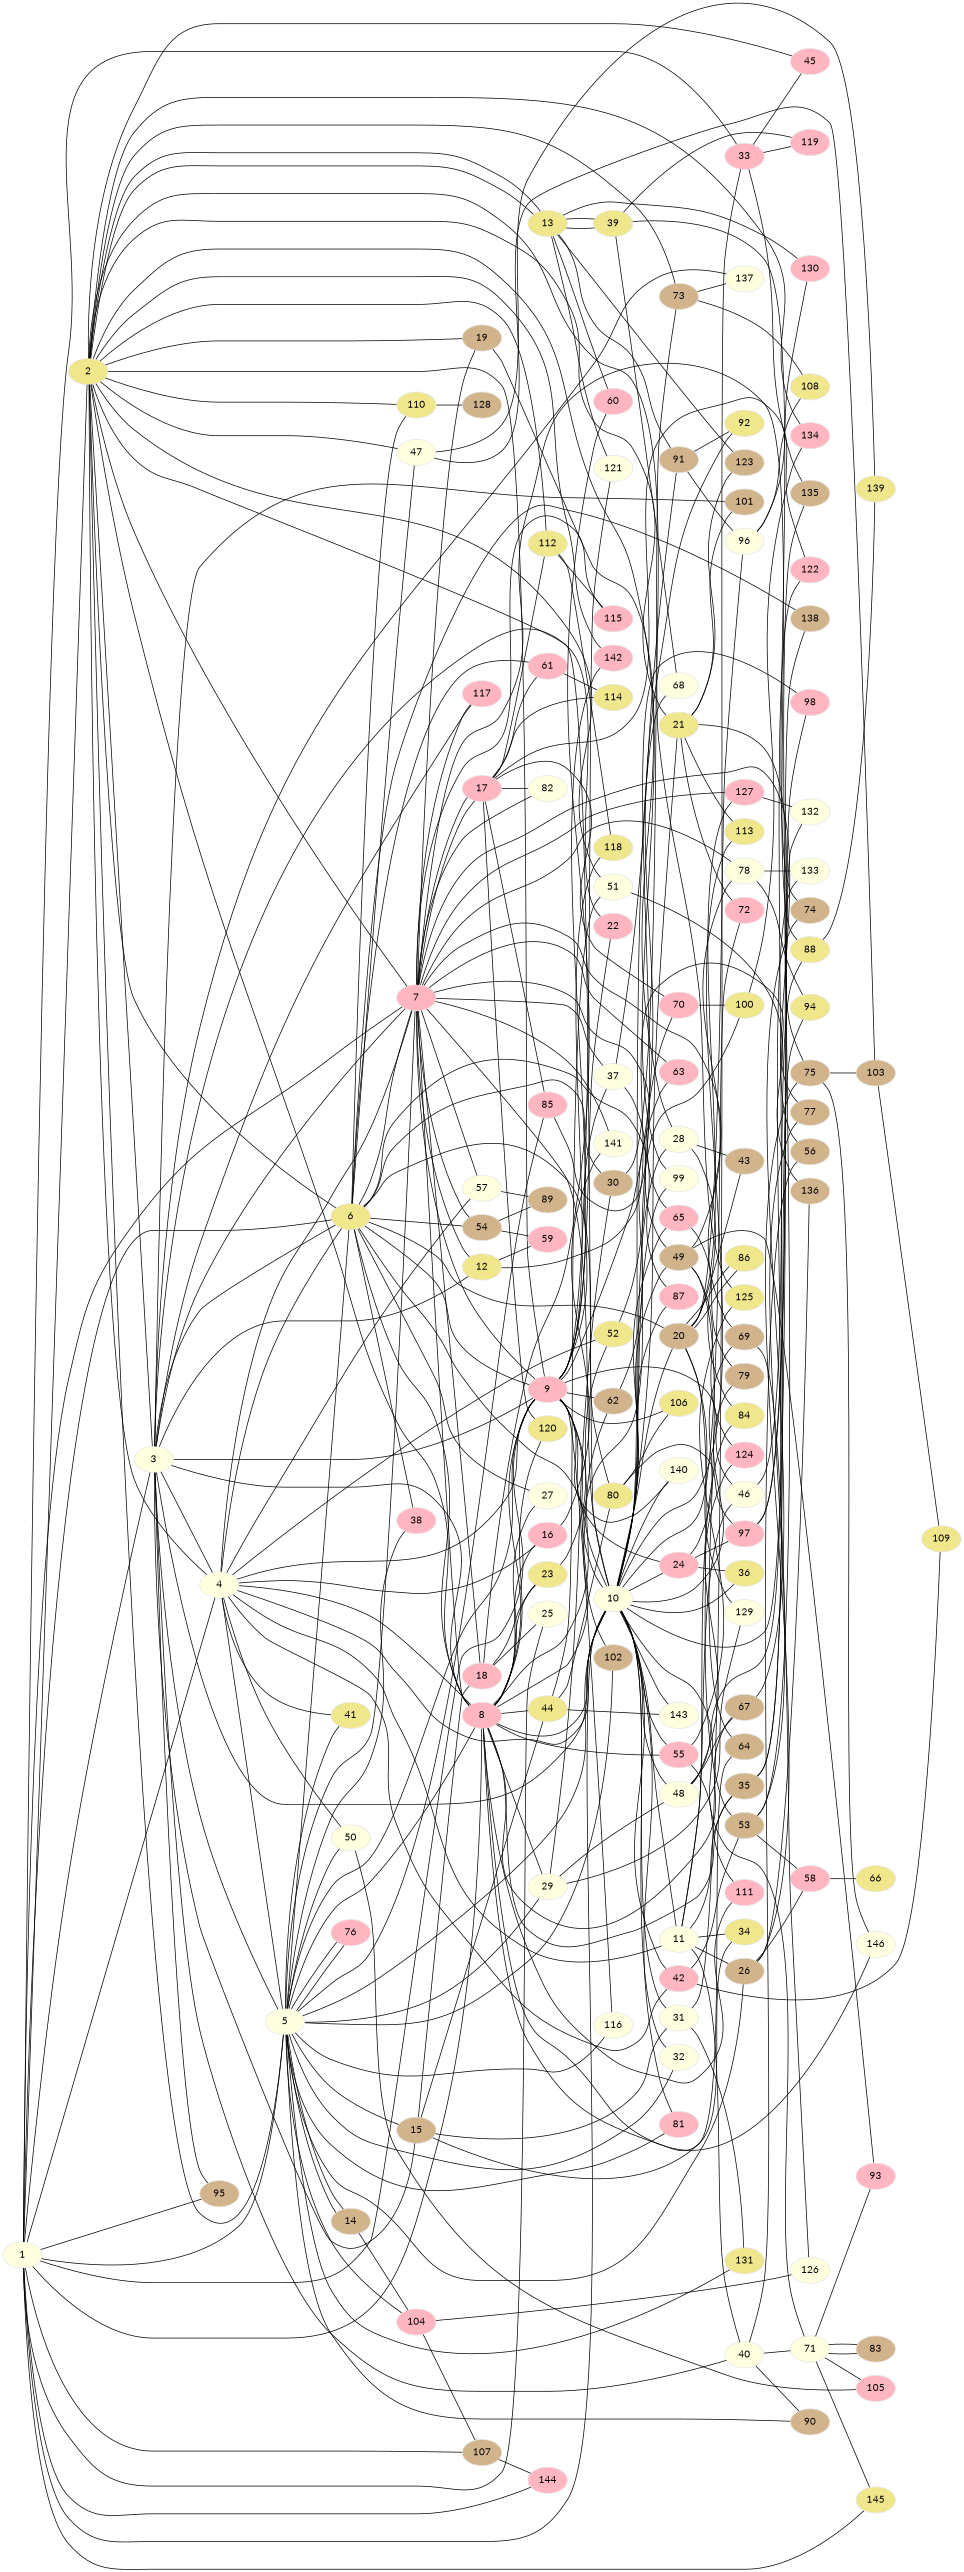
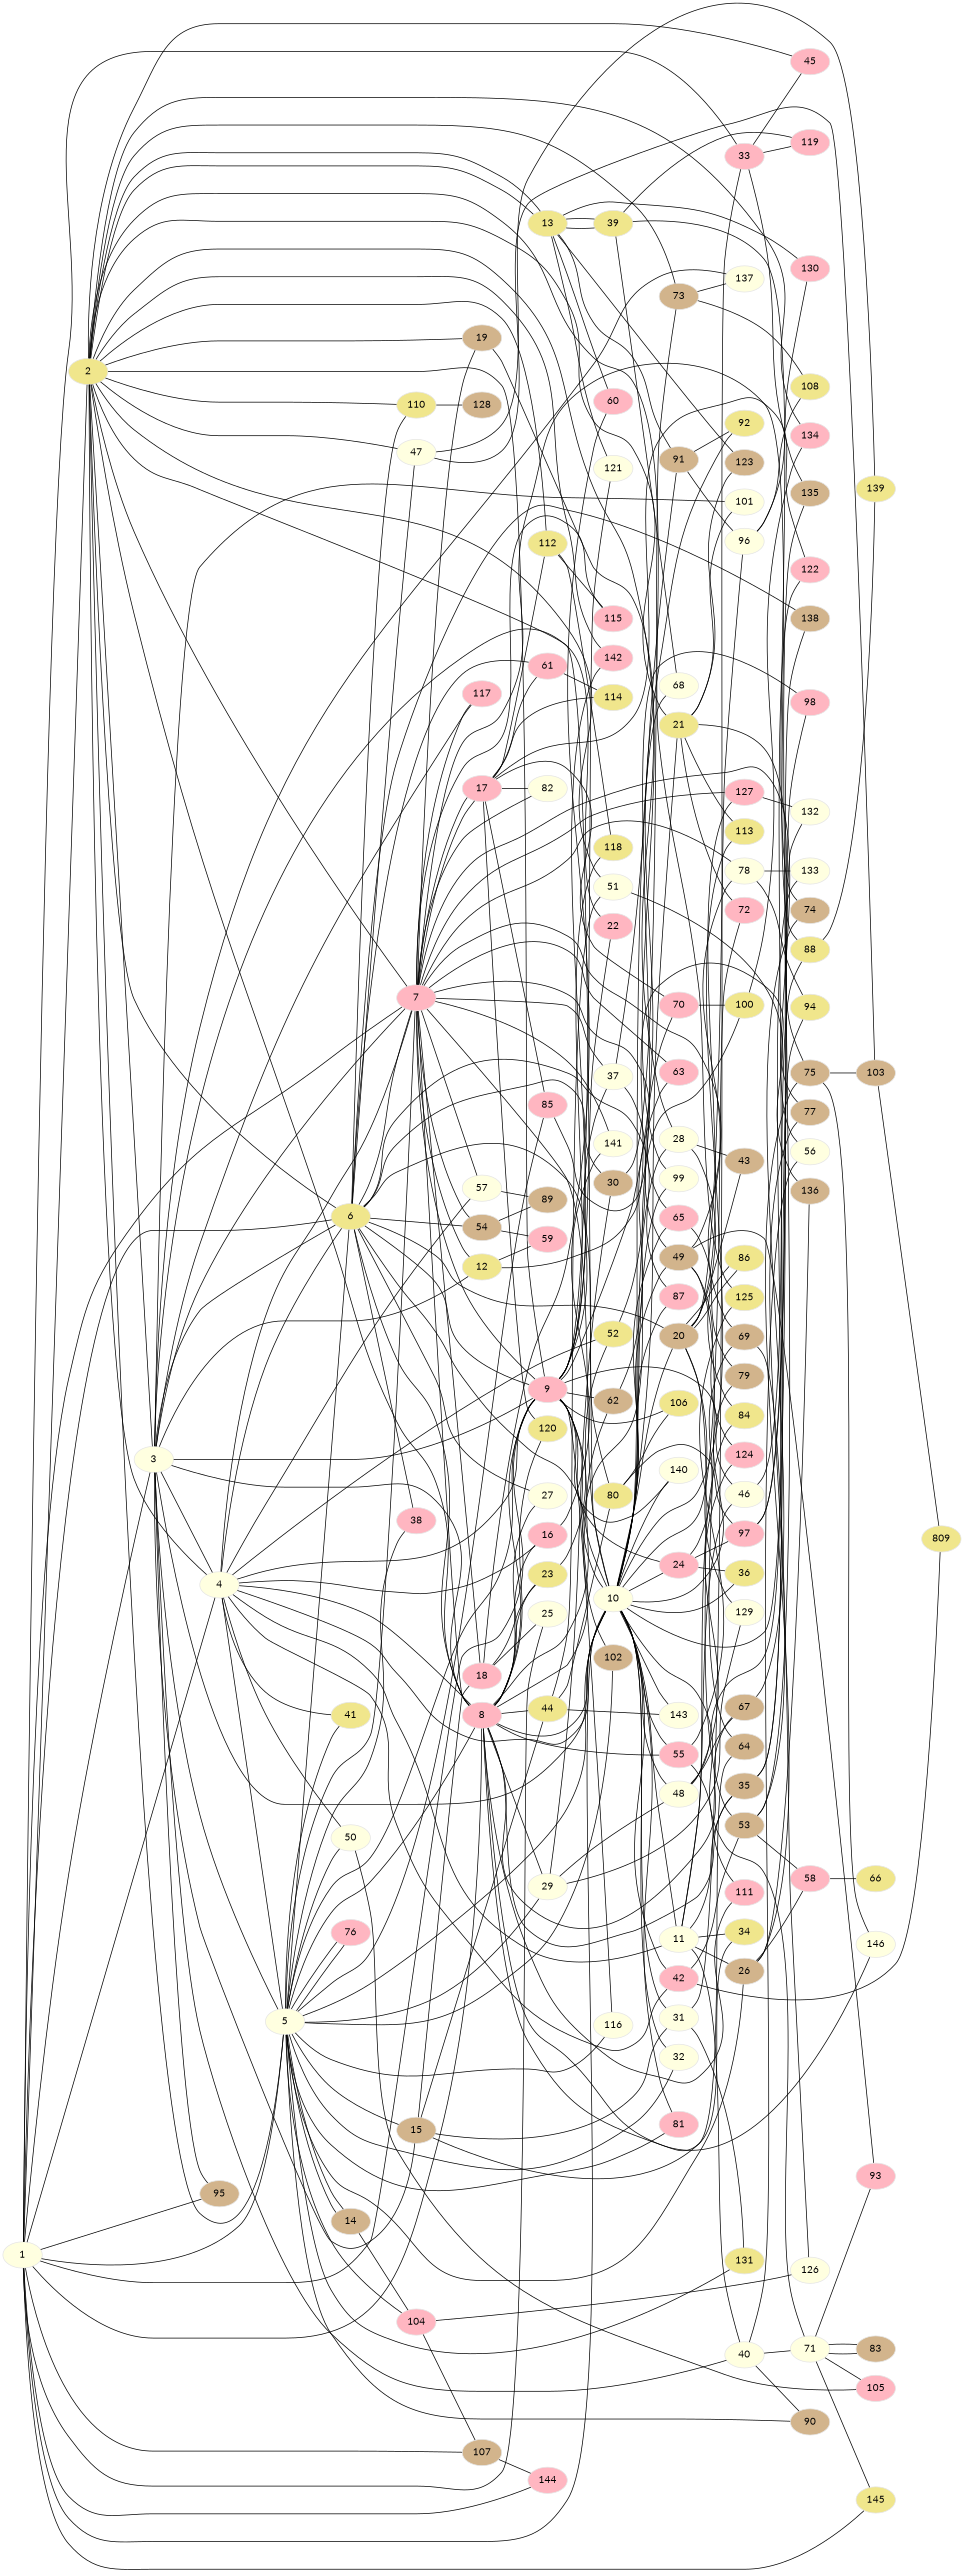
(744, 502) -> (744, 502)
(810, 1152) -> (810, 1152)
(941, 1539) -> (941, 1539)
